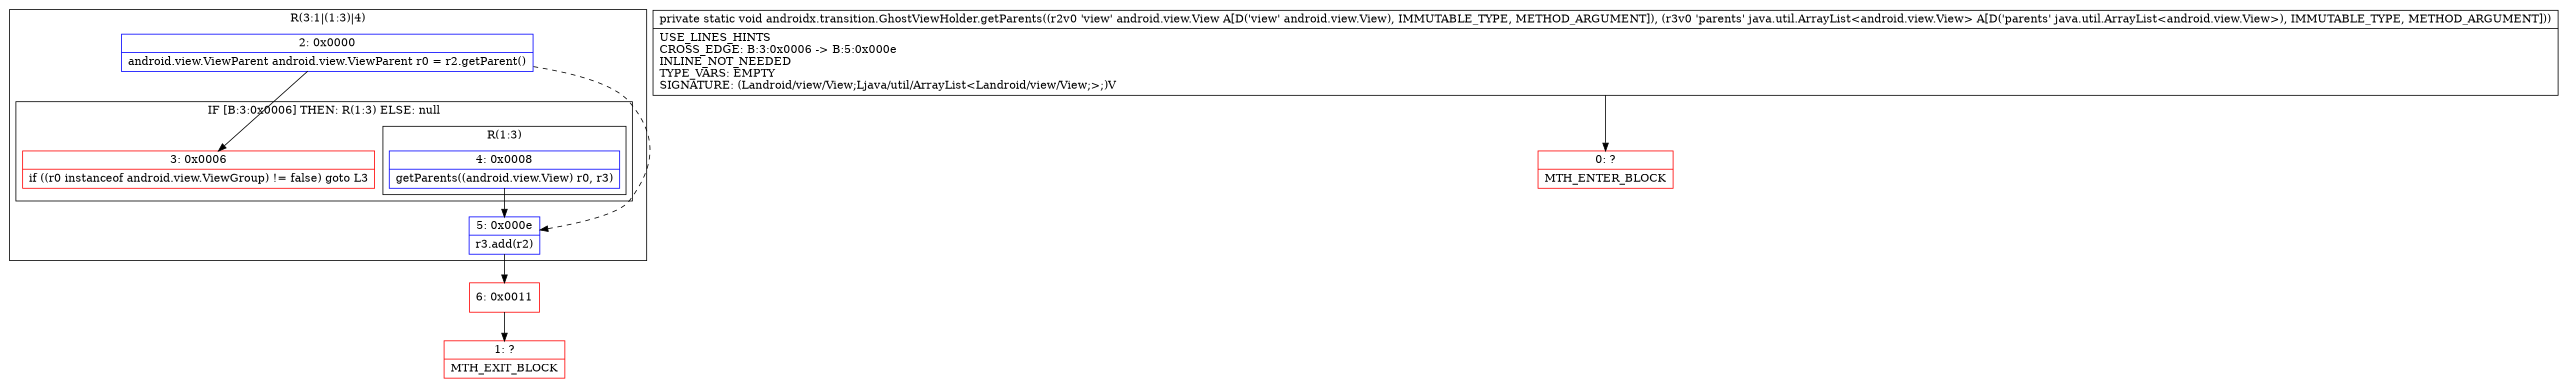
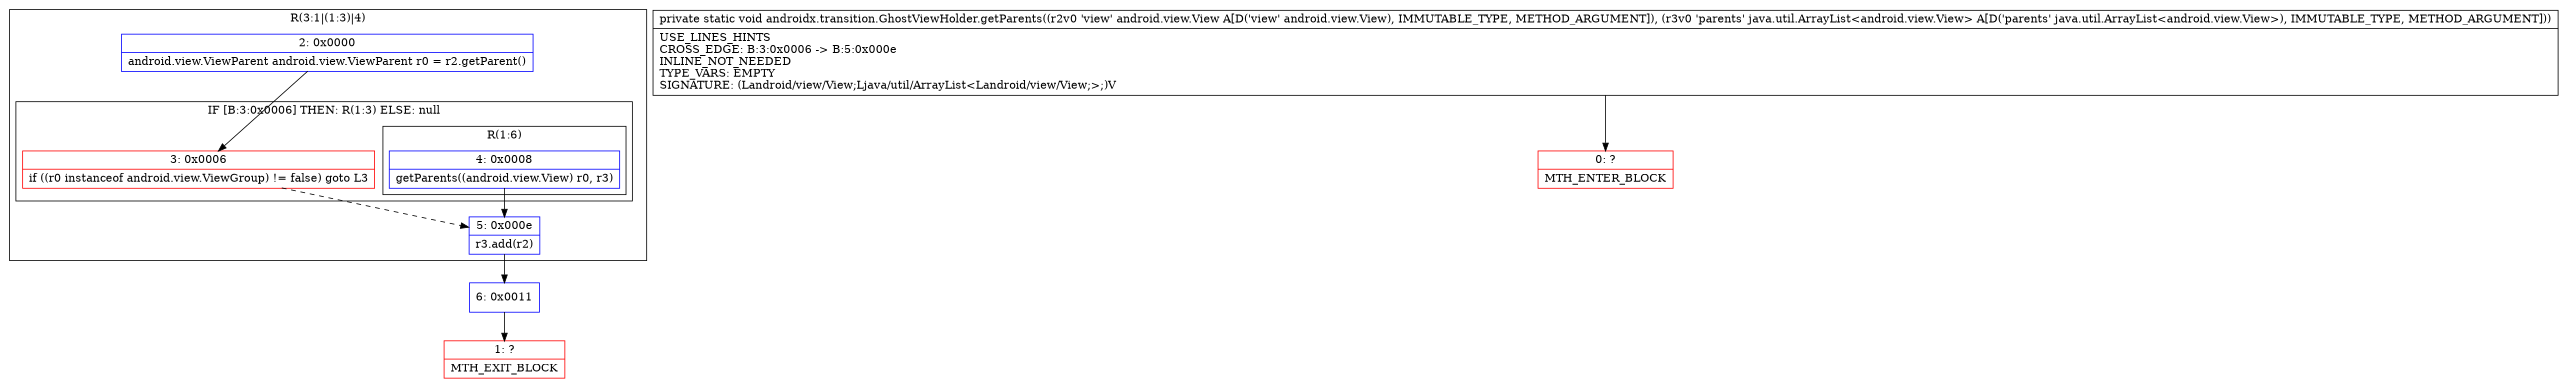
(639, 115) -> (371, 207)
(504, 135) -> (504, 135)
(504, 298) -> (504, 298)
